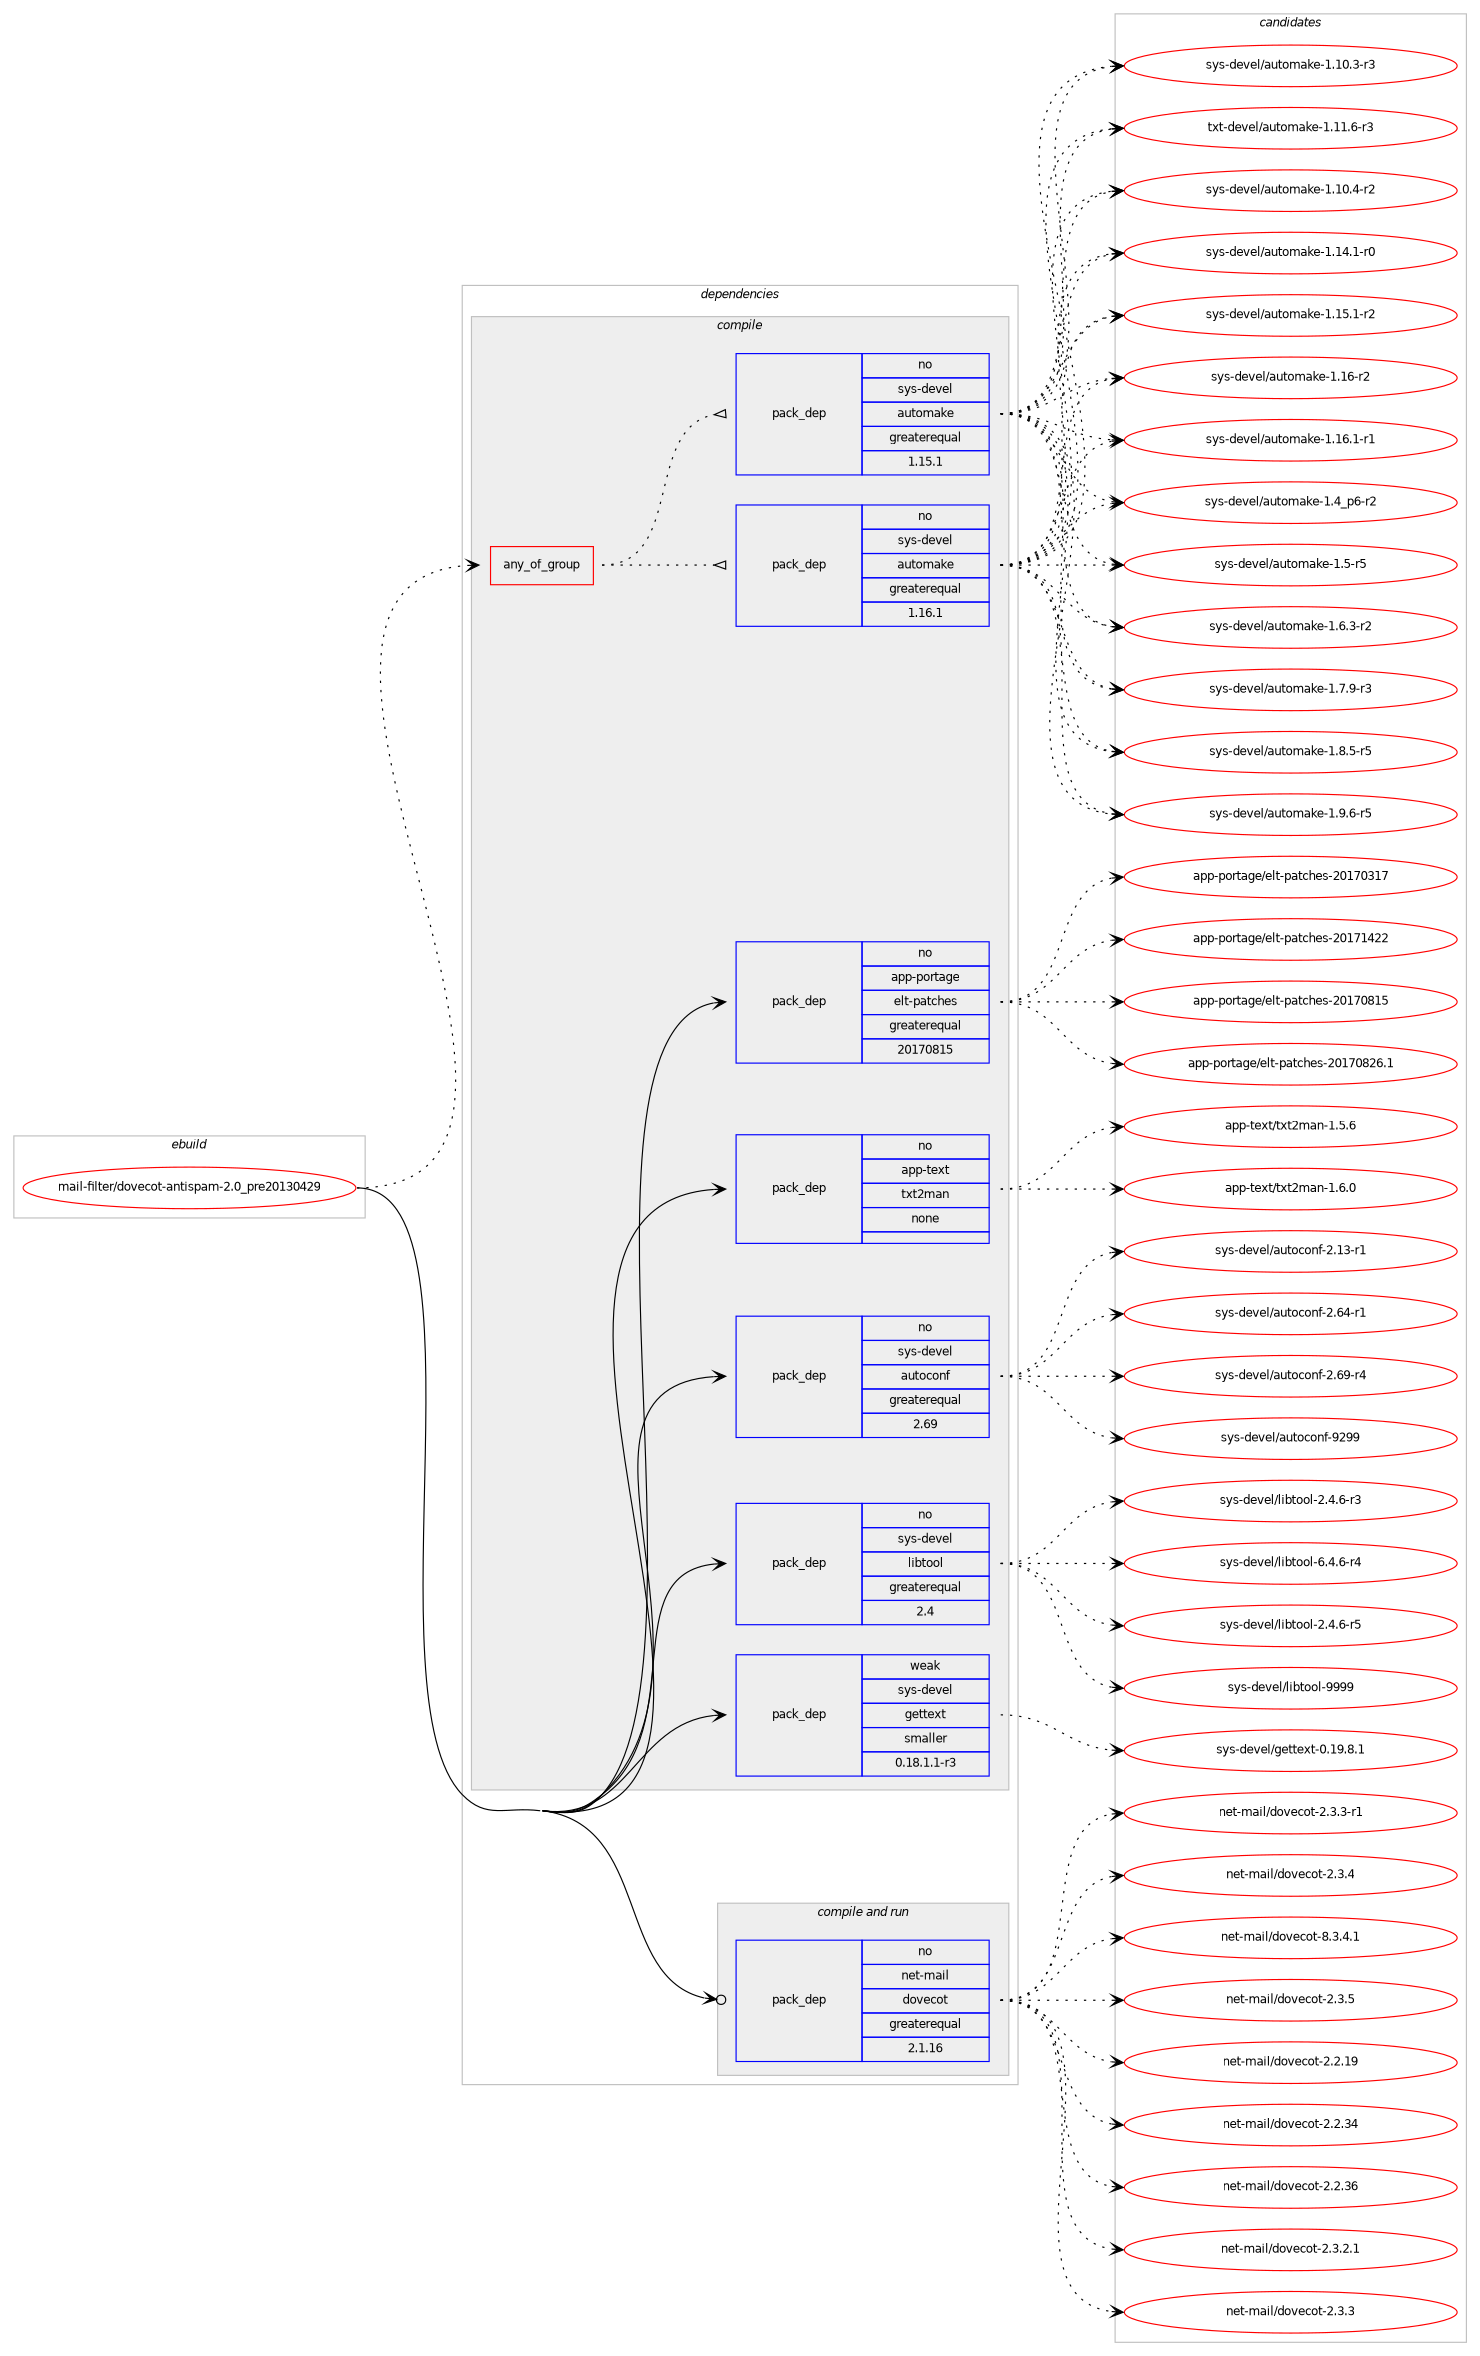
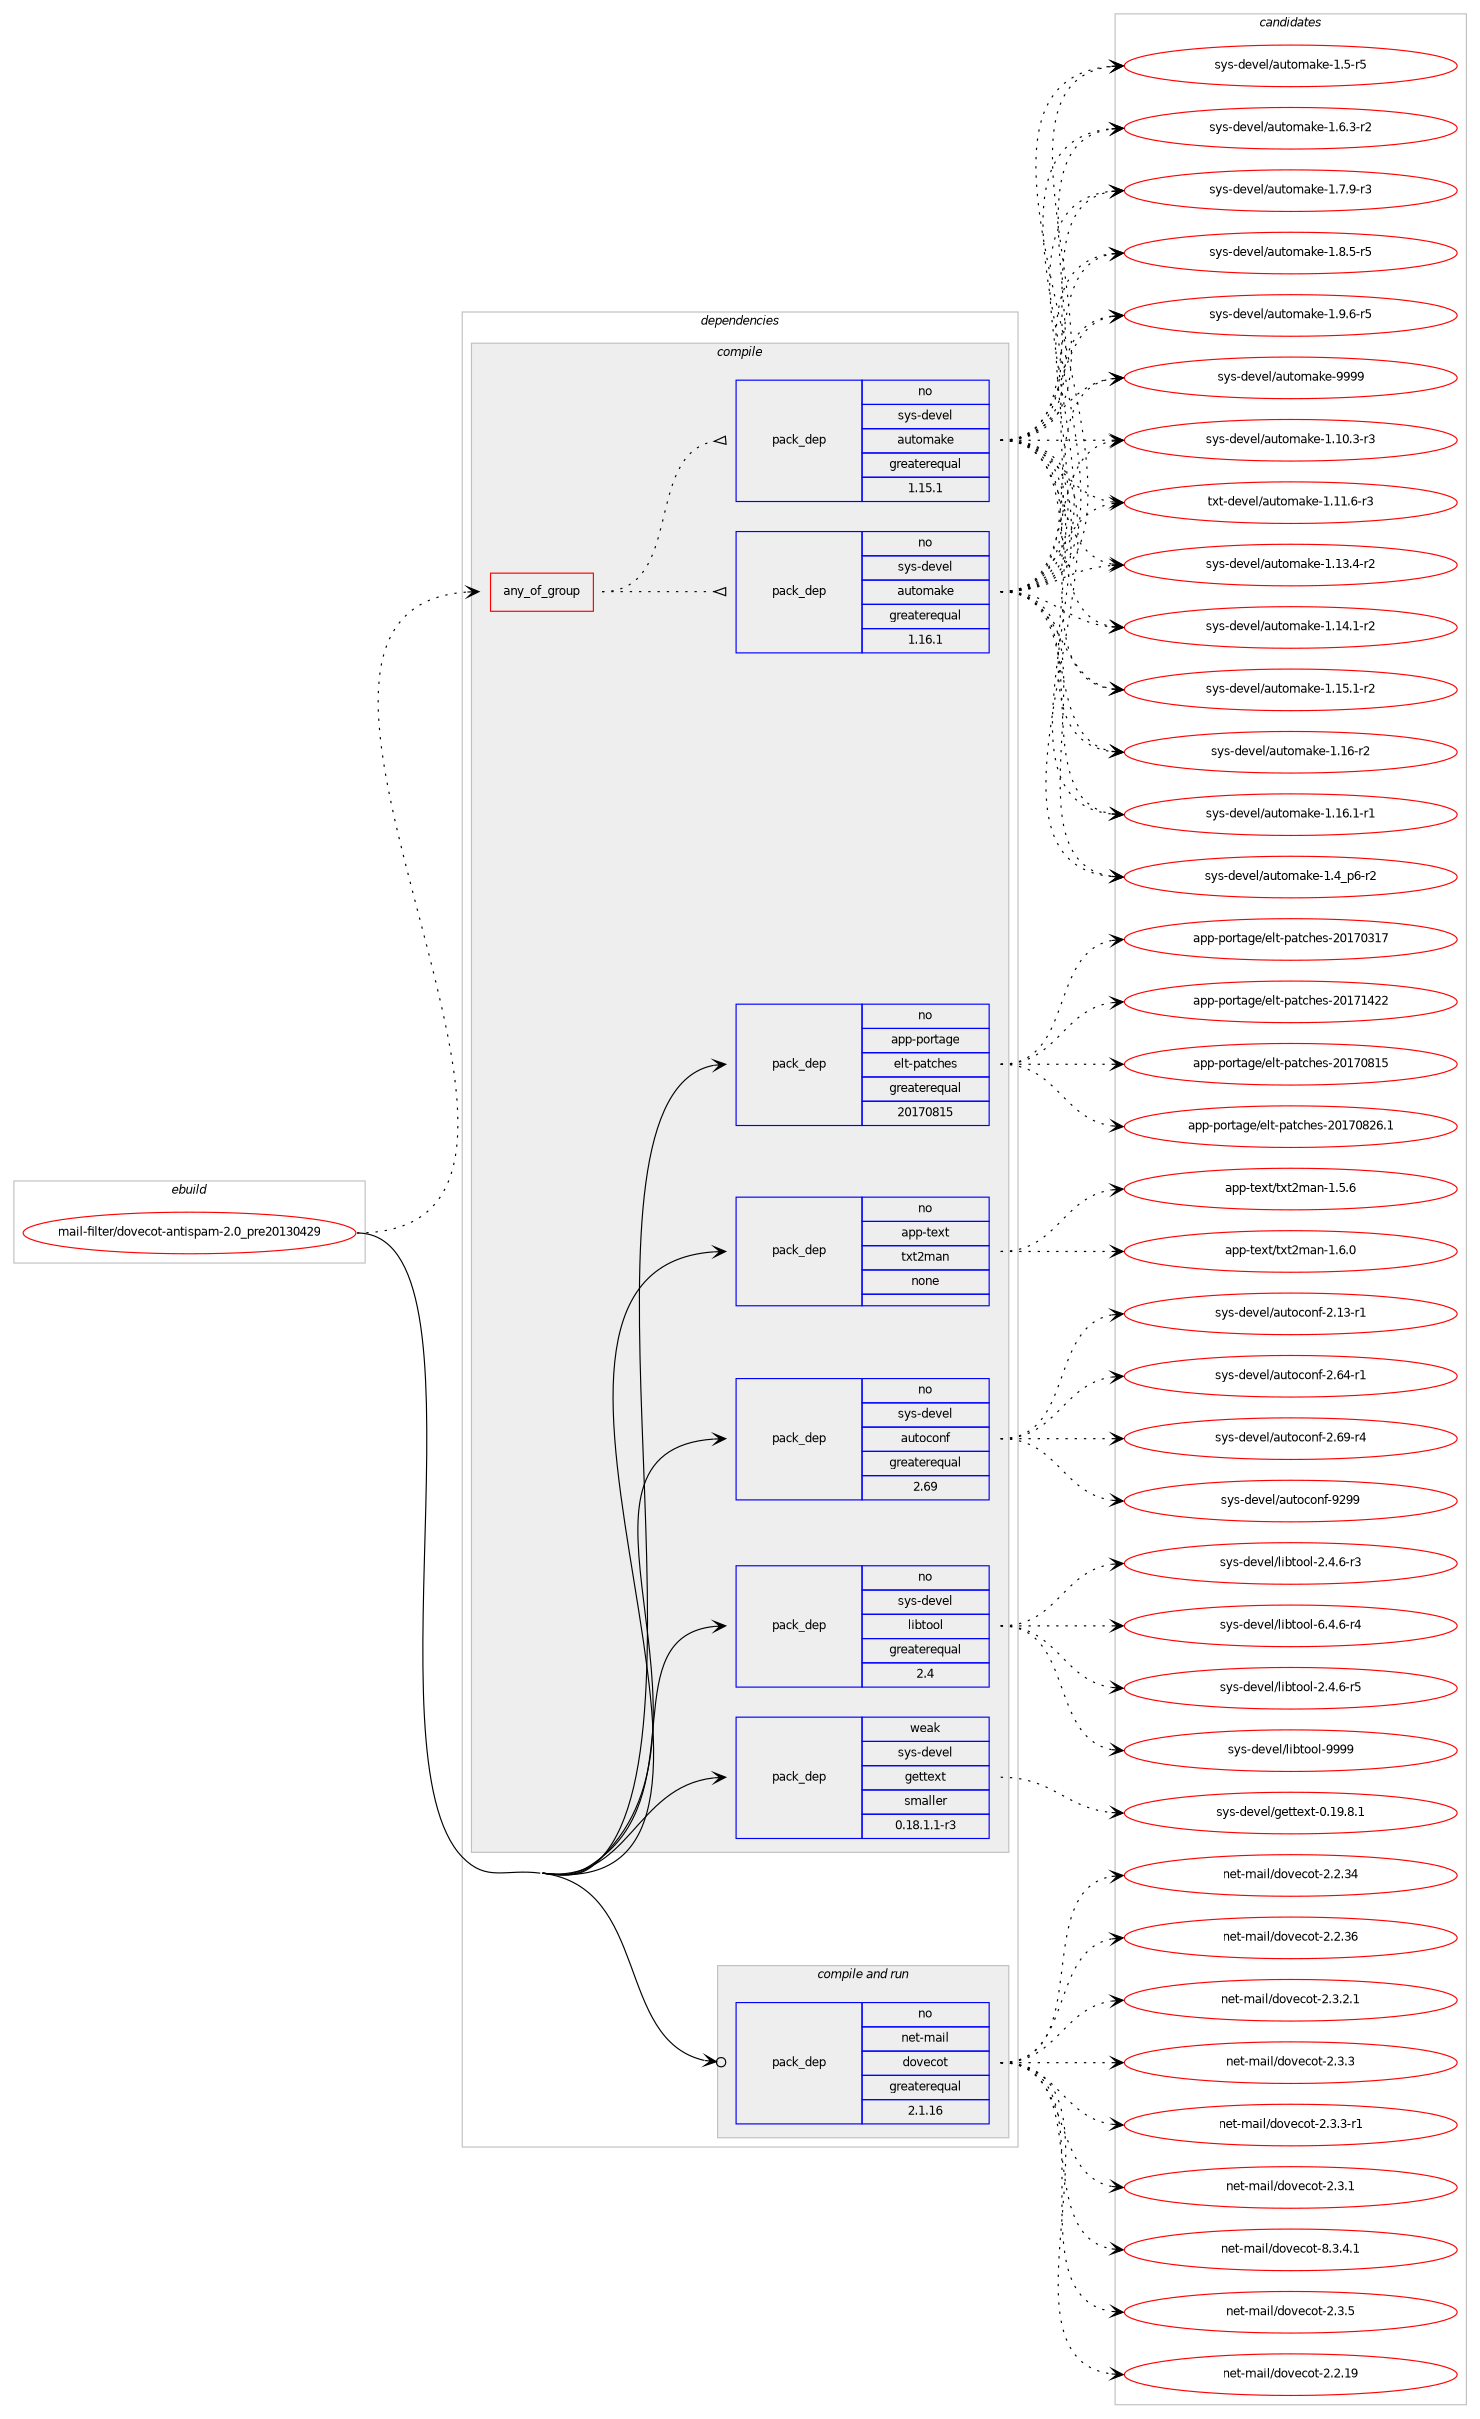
(1291, 191) -> (1291, 565)
(1291, 253) -> (1291, 627)
none -> (1291, 378)
(1291, 1875) -> (1291, 2187)
